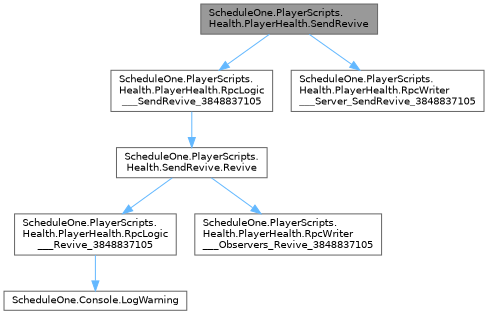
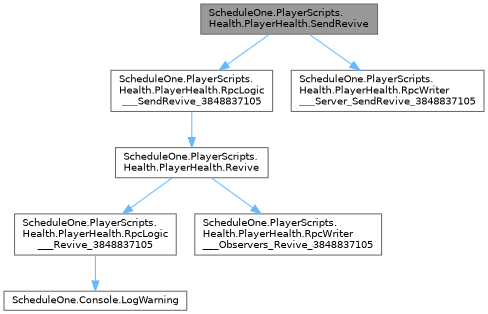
(192, 163) -> (192, 163)
